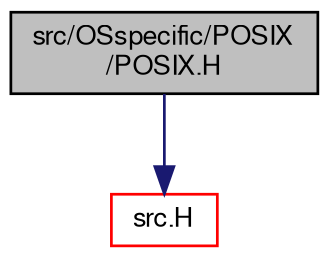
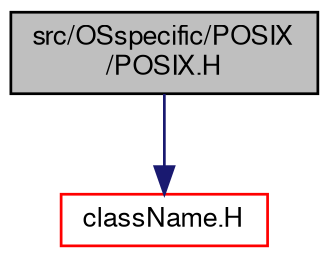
(164, 220) -> (164, 220)
